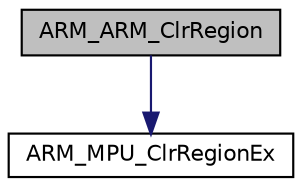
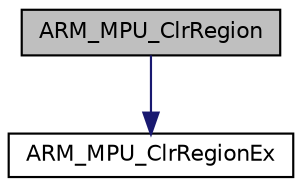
(151, 33) -> (151, 33)
